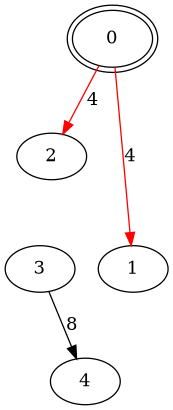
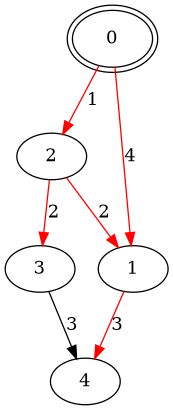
(93, 100) -> (93, 100)
none -> (47, 206)
none -> (89, 208)
none -> (112, 319)
(72, 325) -> (72, 325)
